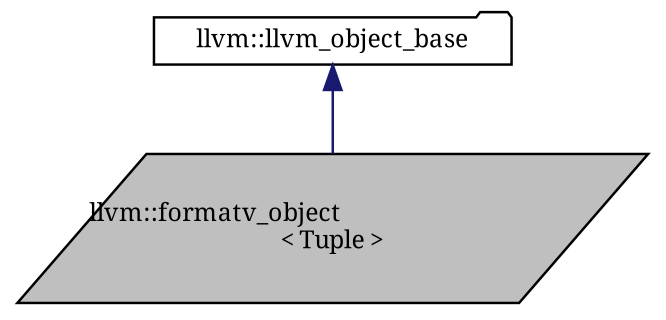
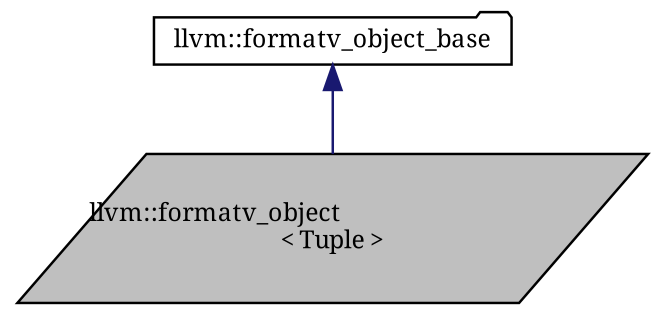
(333, 41) -> (333, 41)
